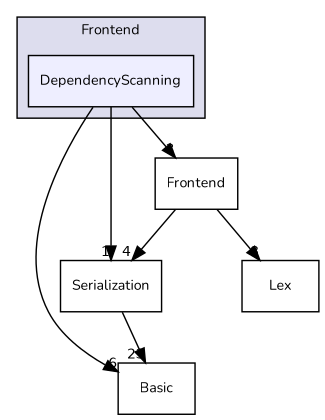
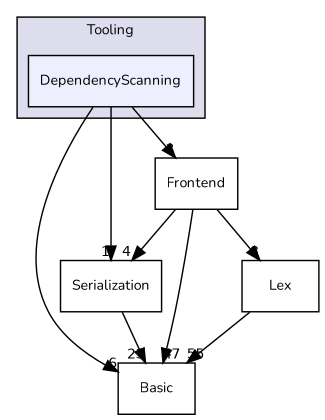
(111, 31) -> (111, 31)
none -> (181, 279)
none -> (224, 333)
